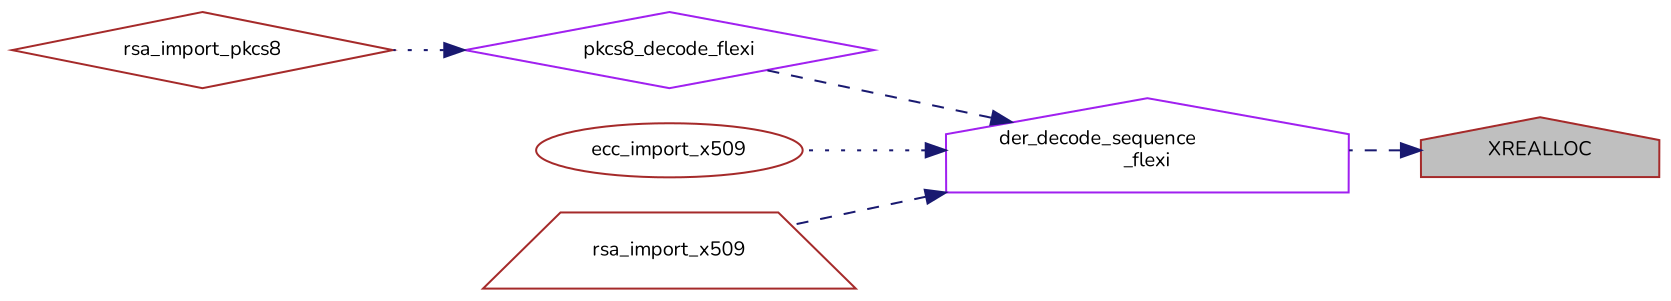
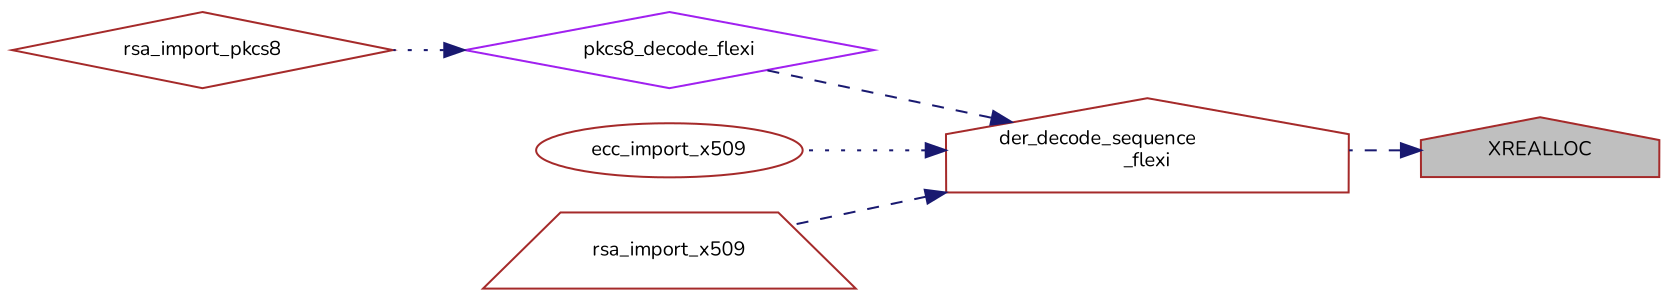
(1147, 150) -> (1147, 150)
